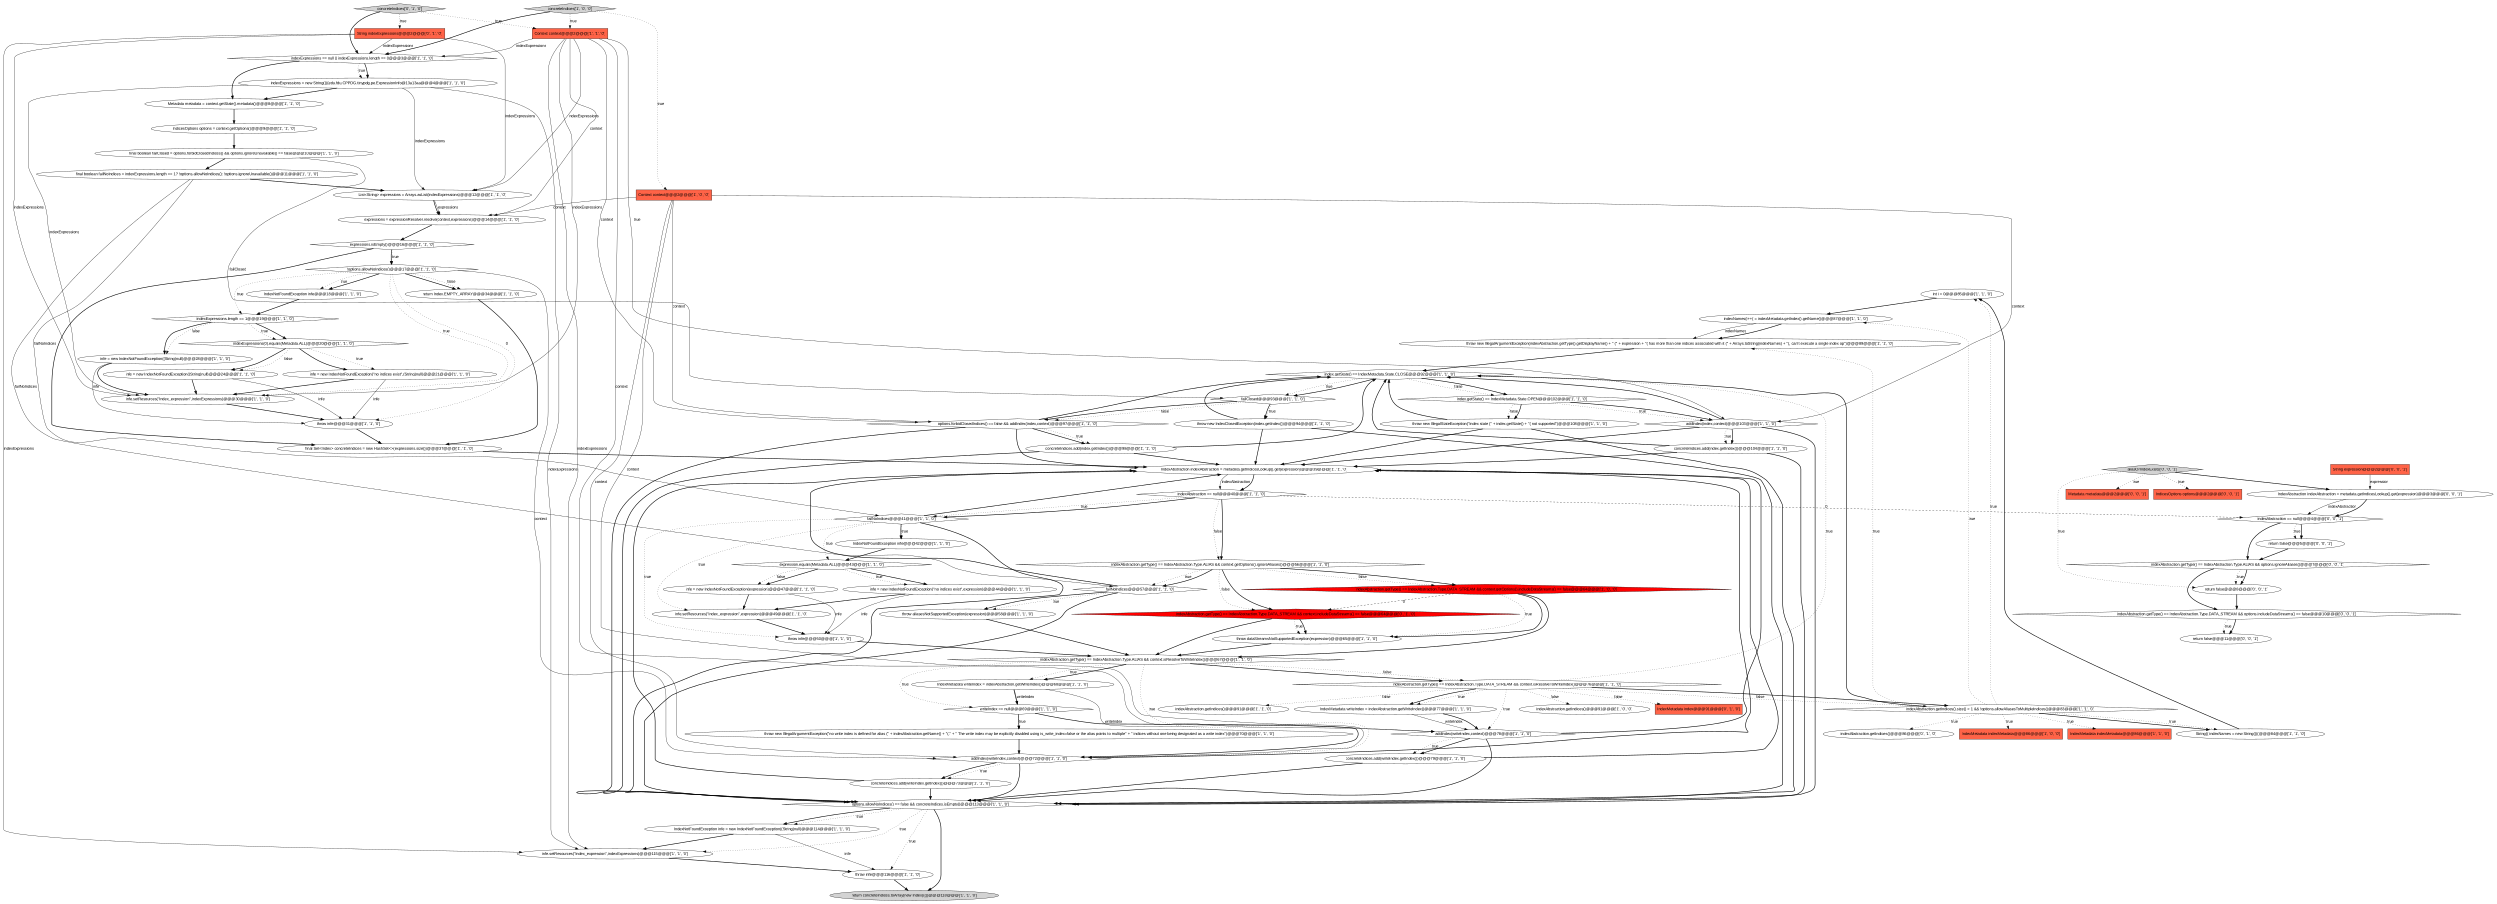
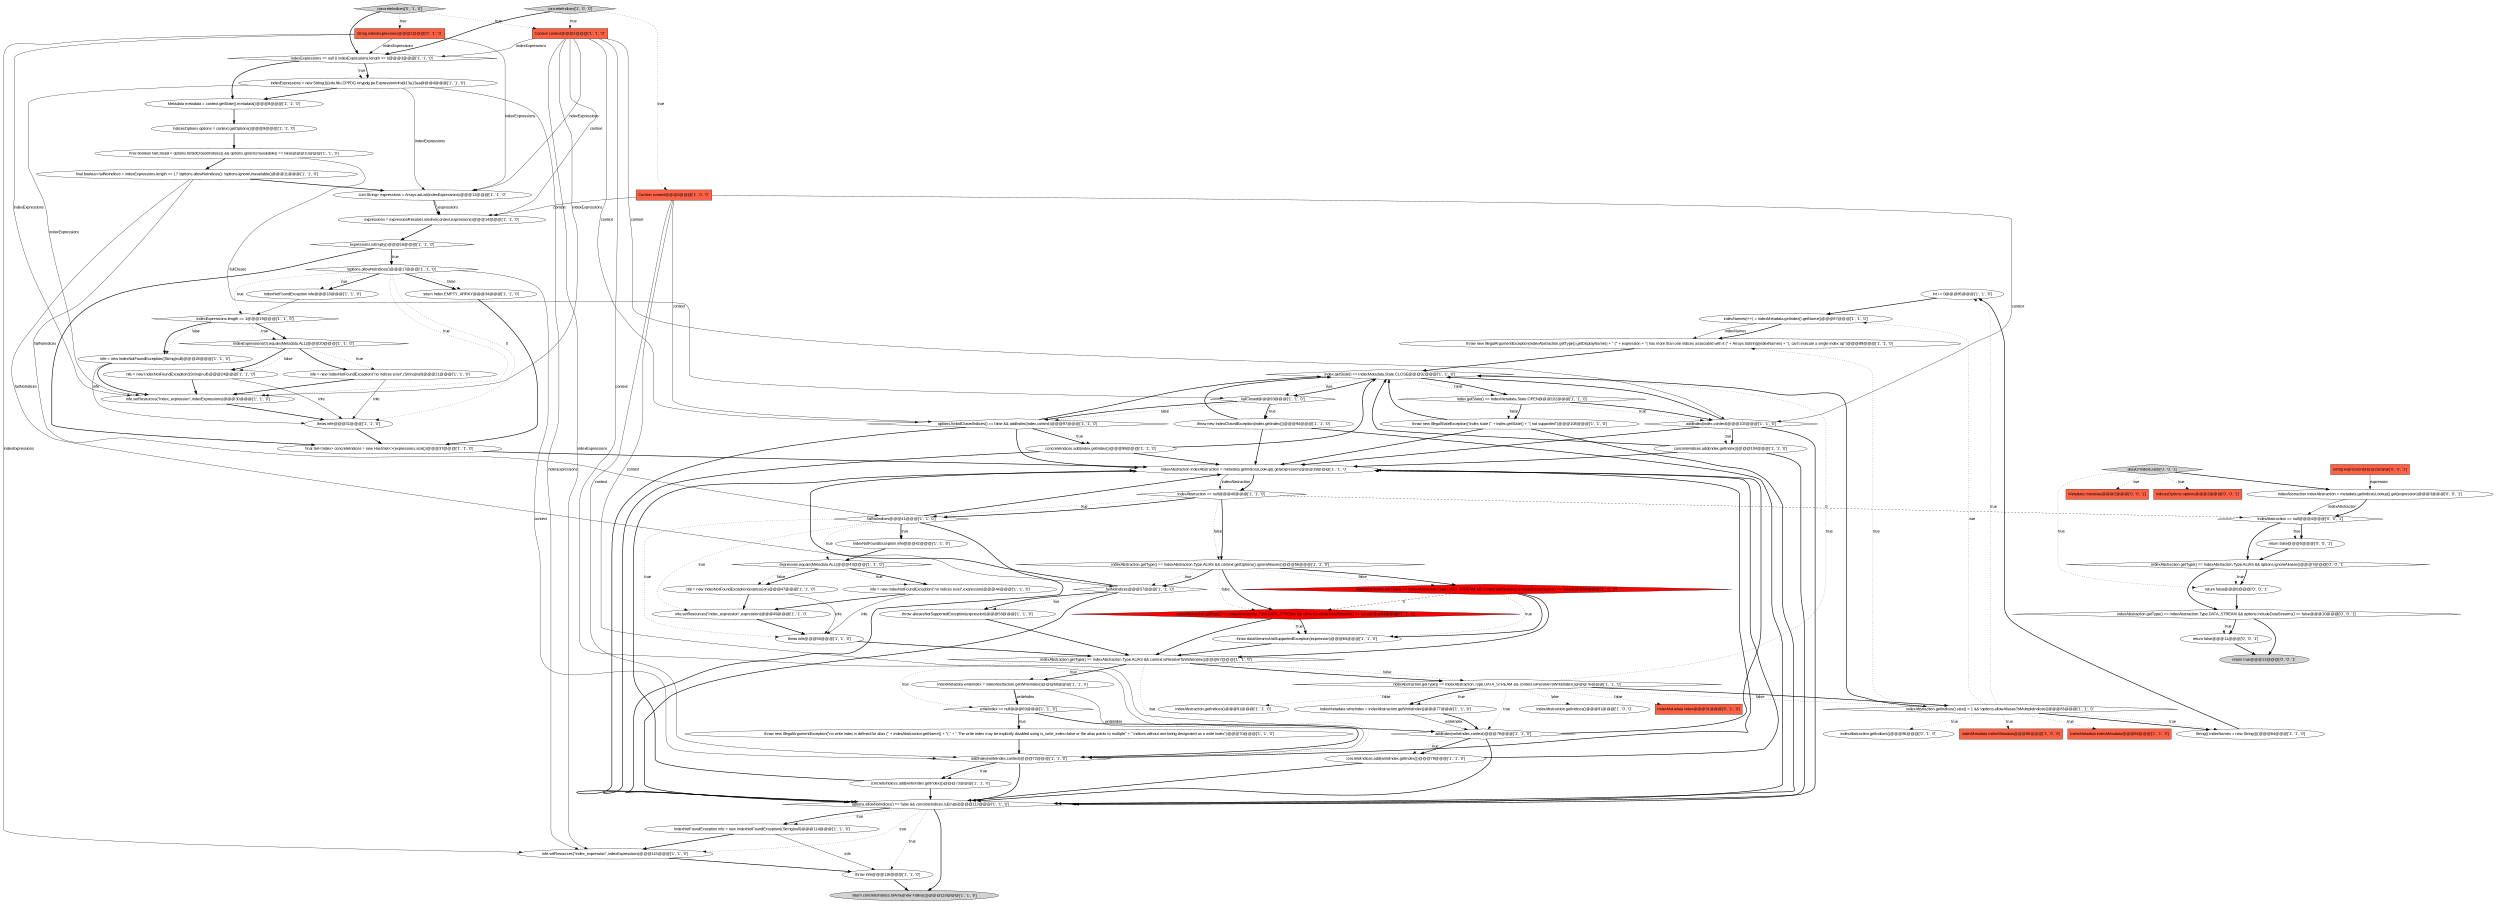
(637, 220) -> (637, 220)
(279, 306) -> (279, 306)
none -> (2264, 660)
